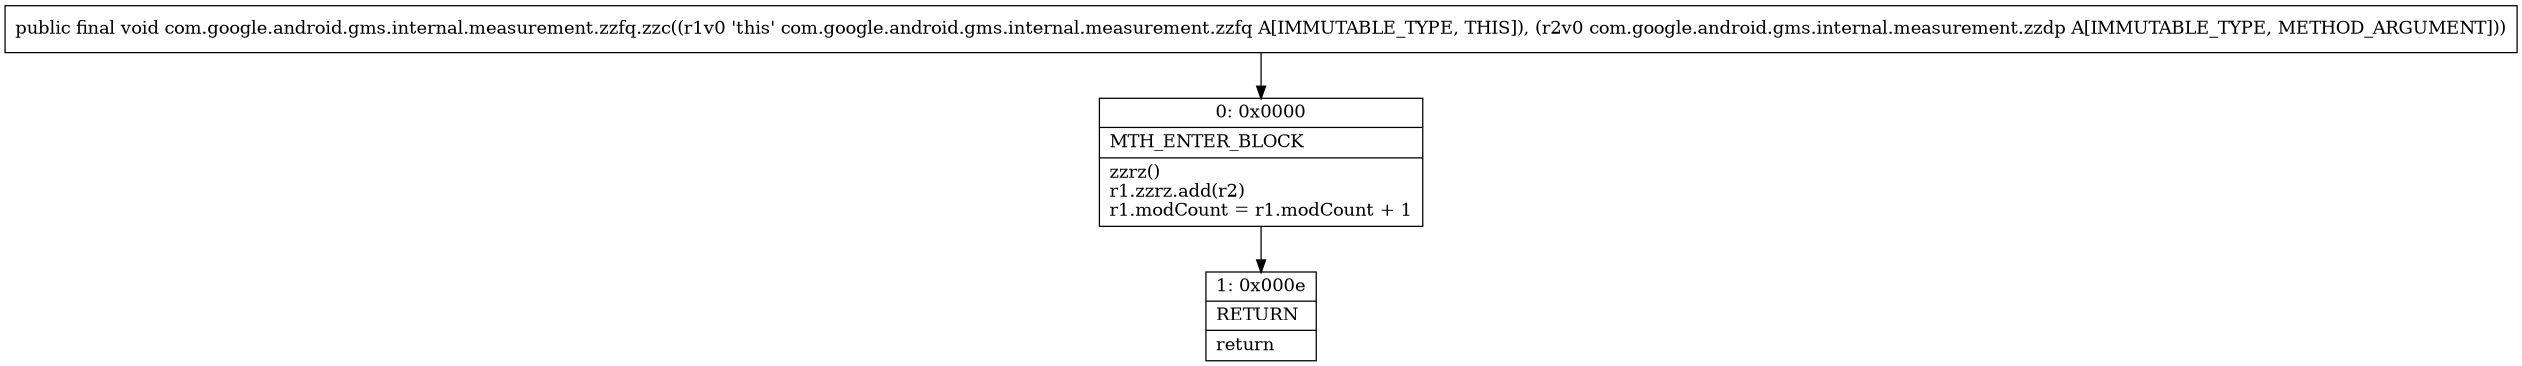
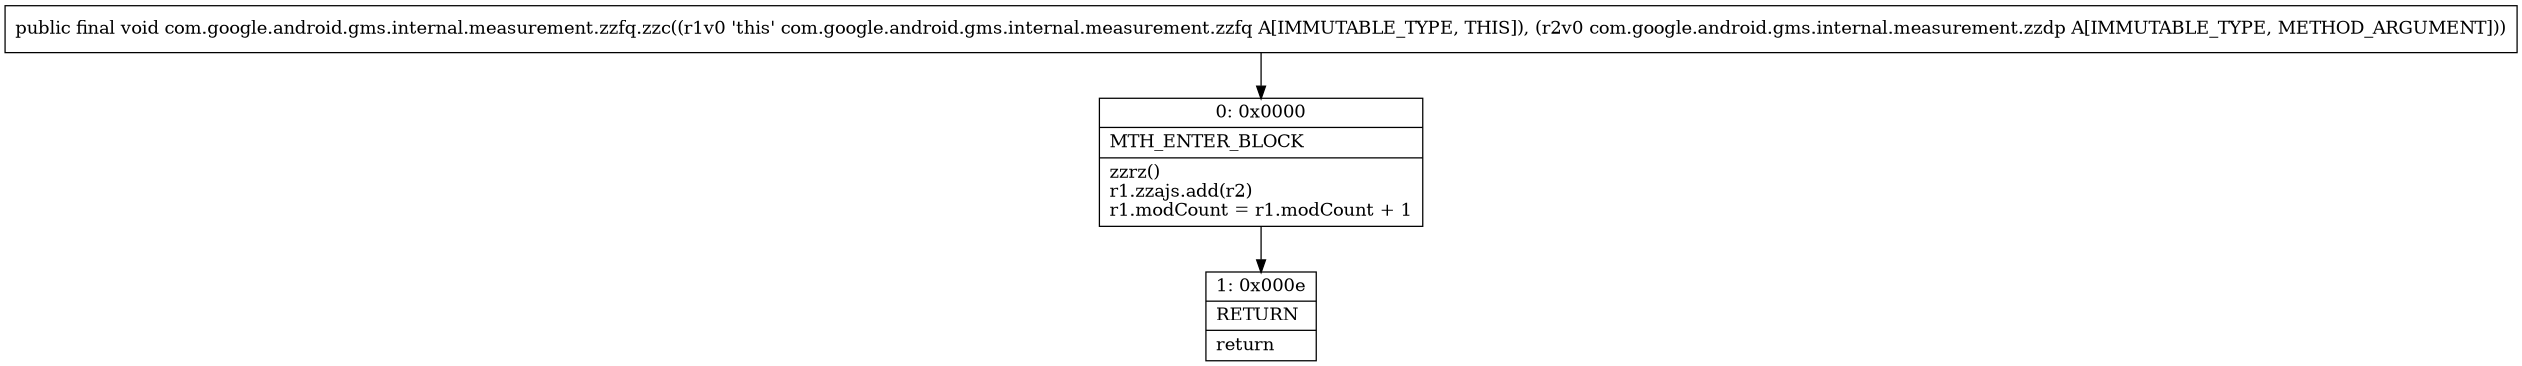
(1177, 191) -> (1181, 191)
